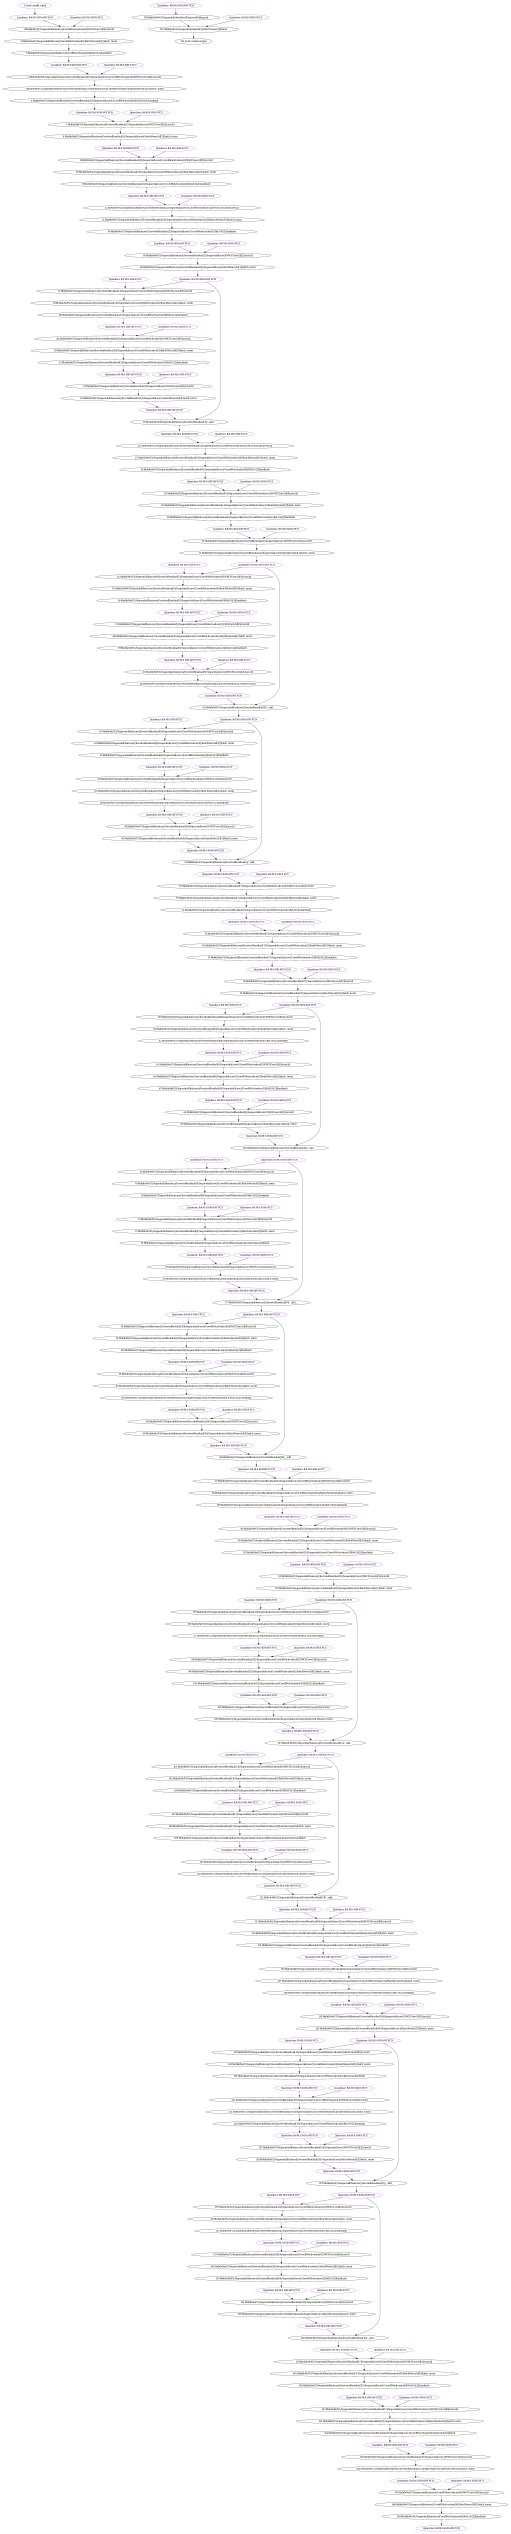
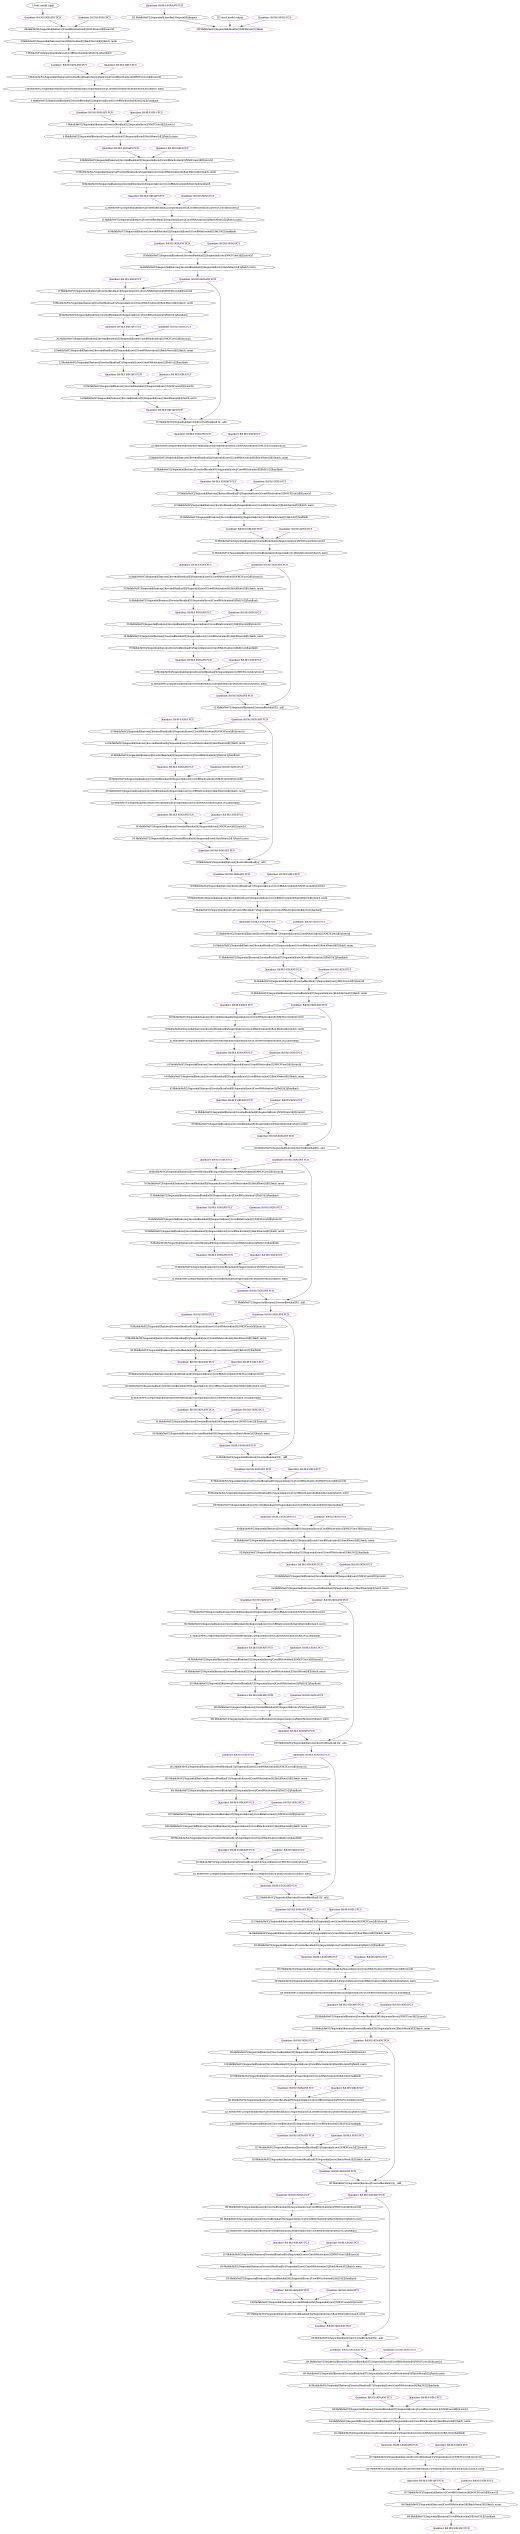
(35, 6) -> (43, 6)
(194, 29) -> (230, 29)
(194, 35) -> (230, 23)
